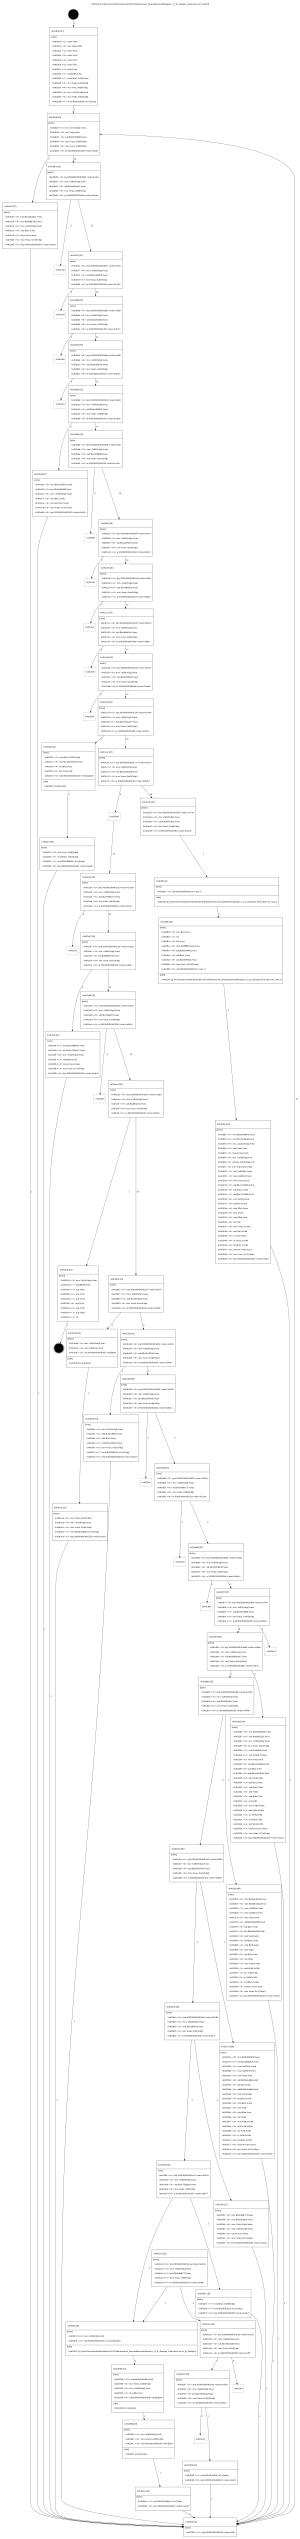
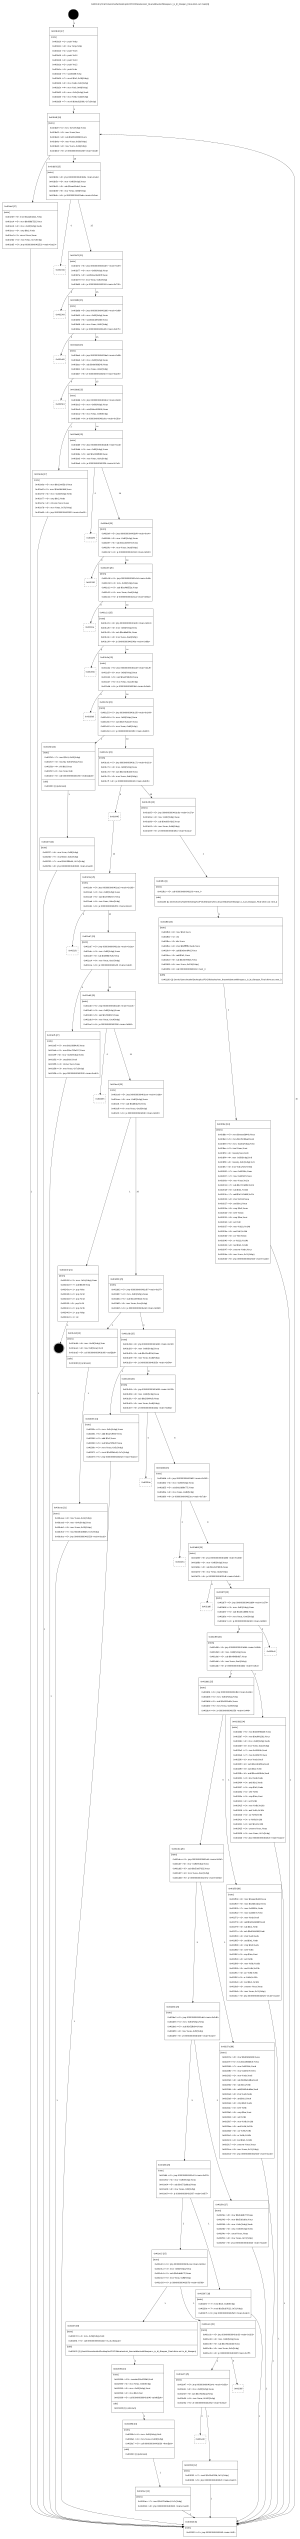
(146, 2257) -> (181, 2223)
